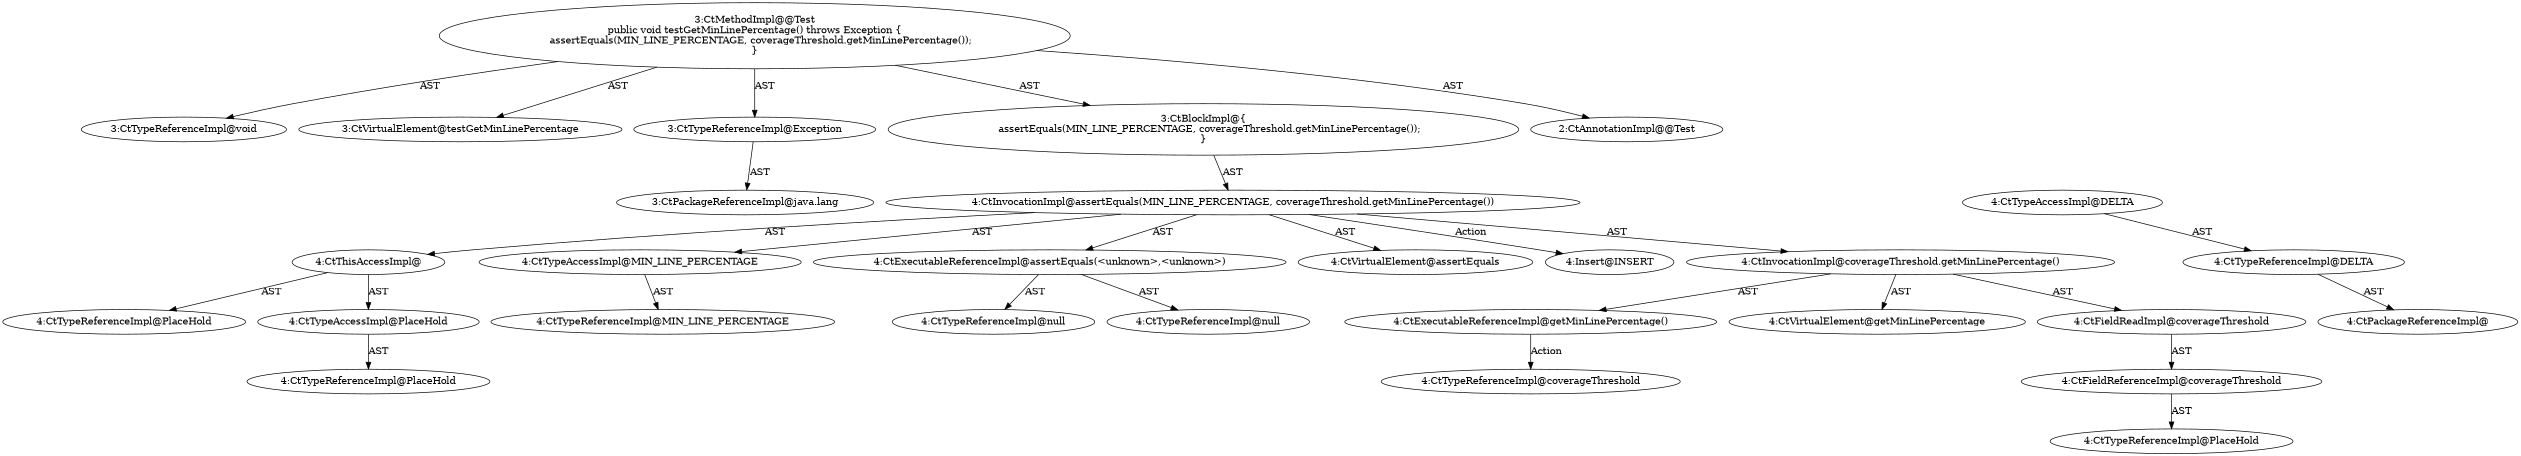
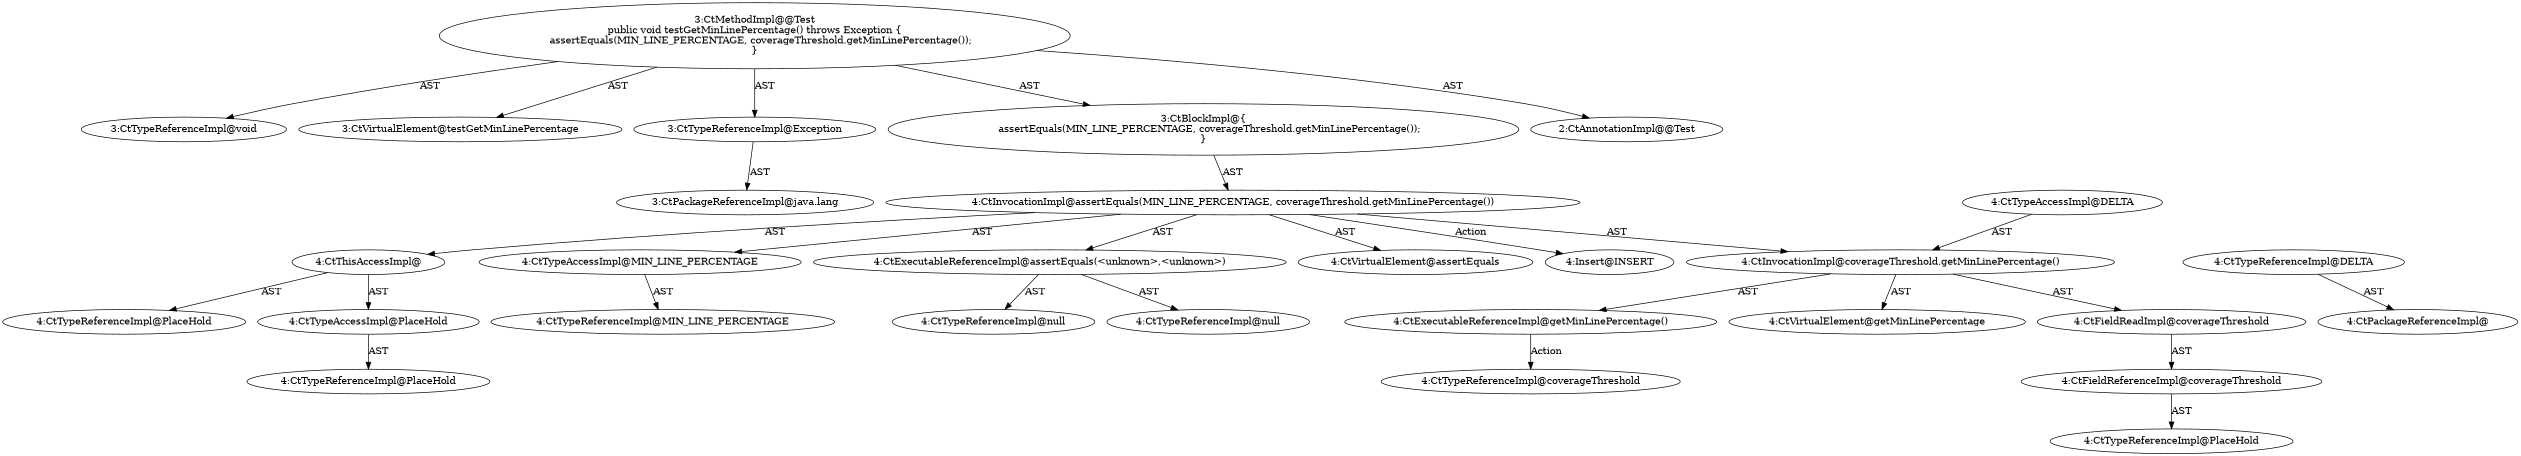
(2174, 231) -> (1985, 231)
